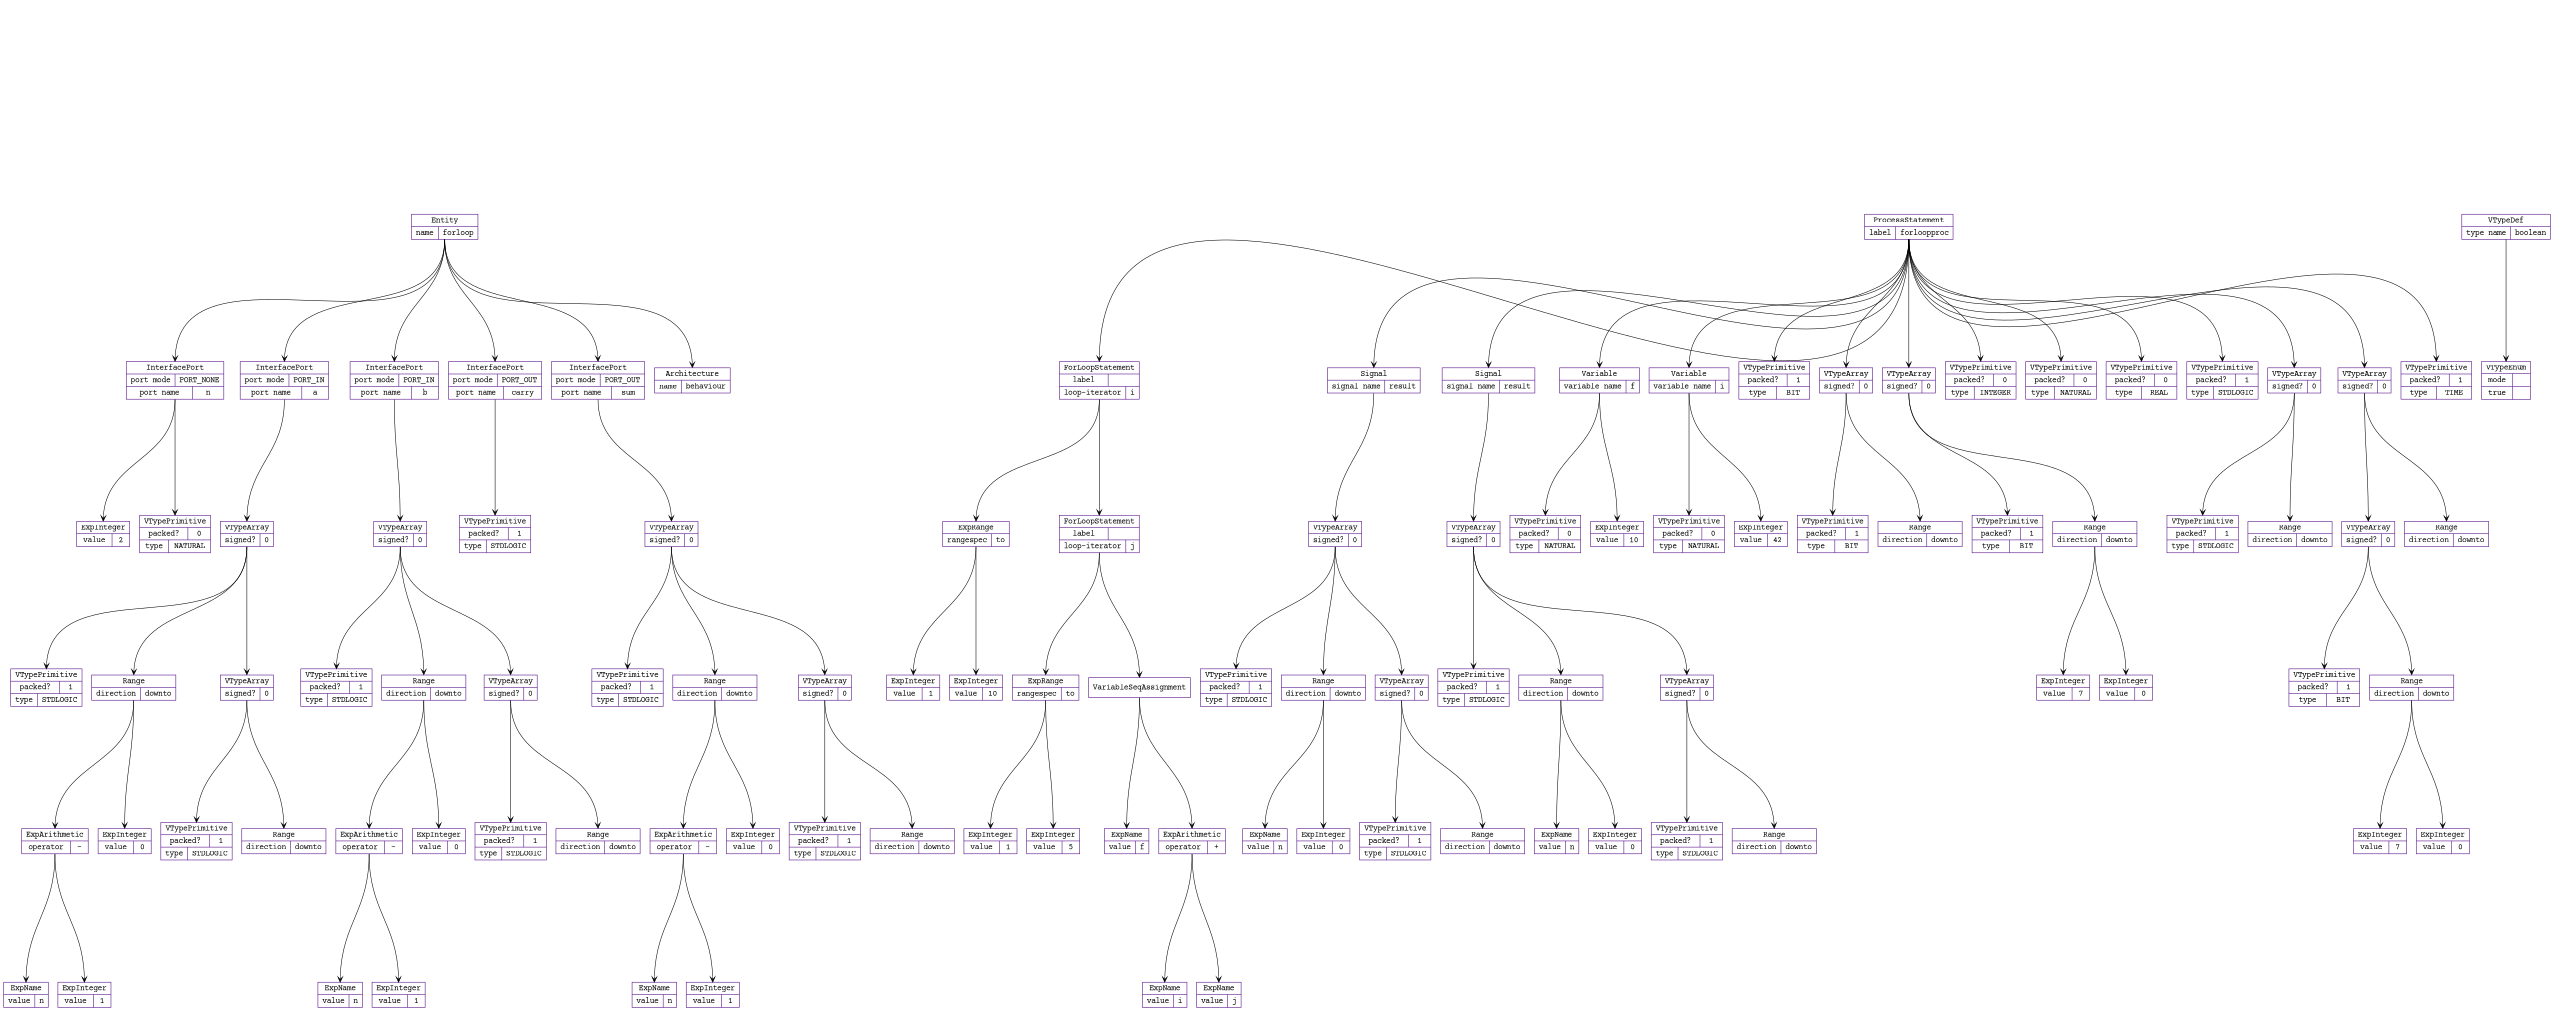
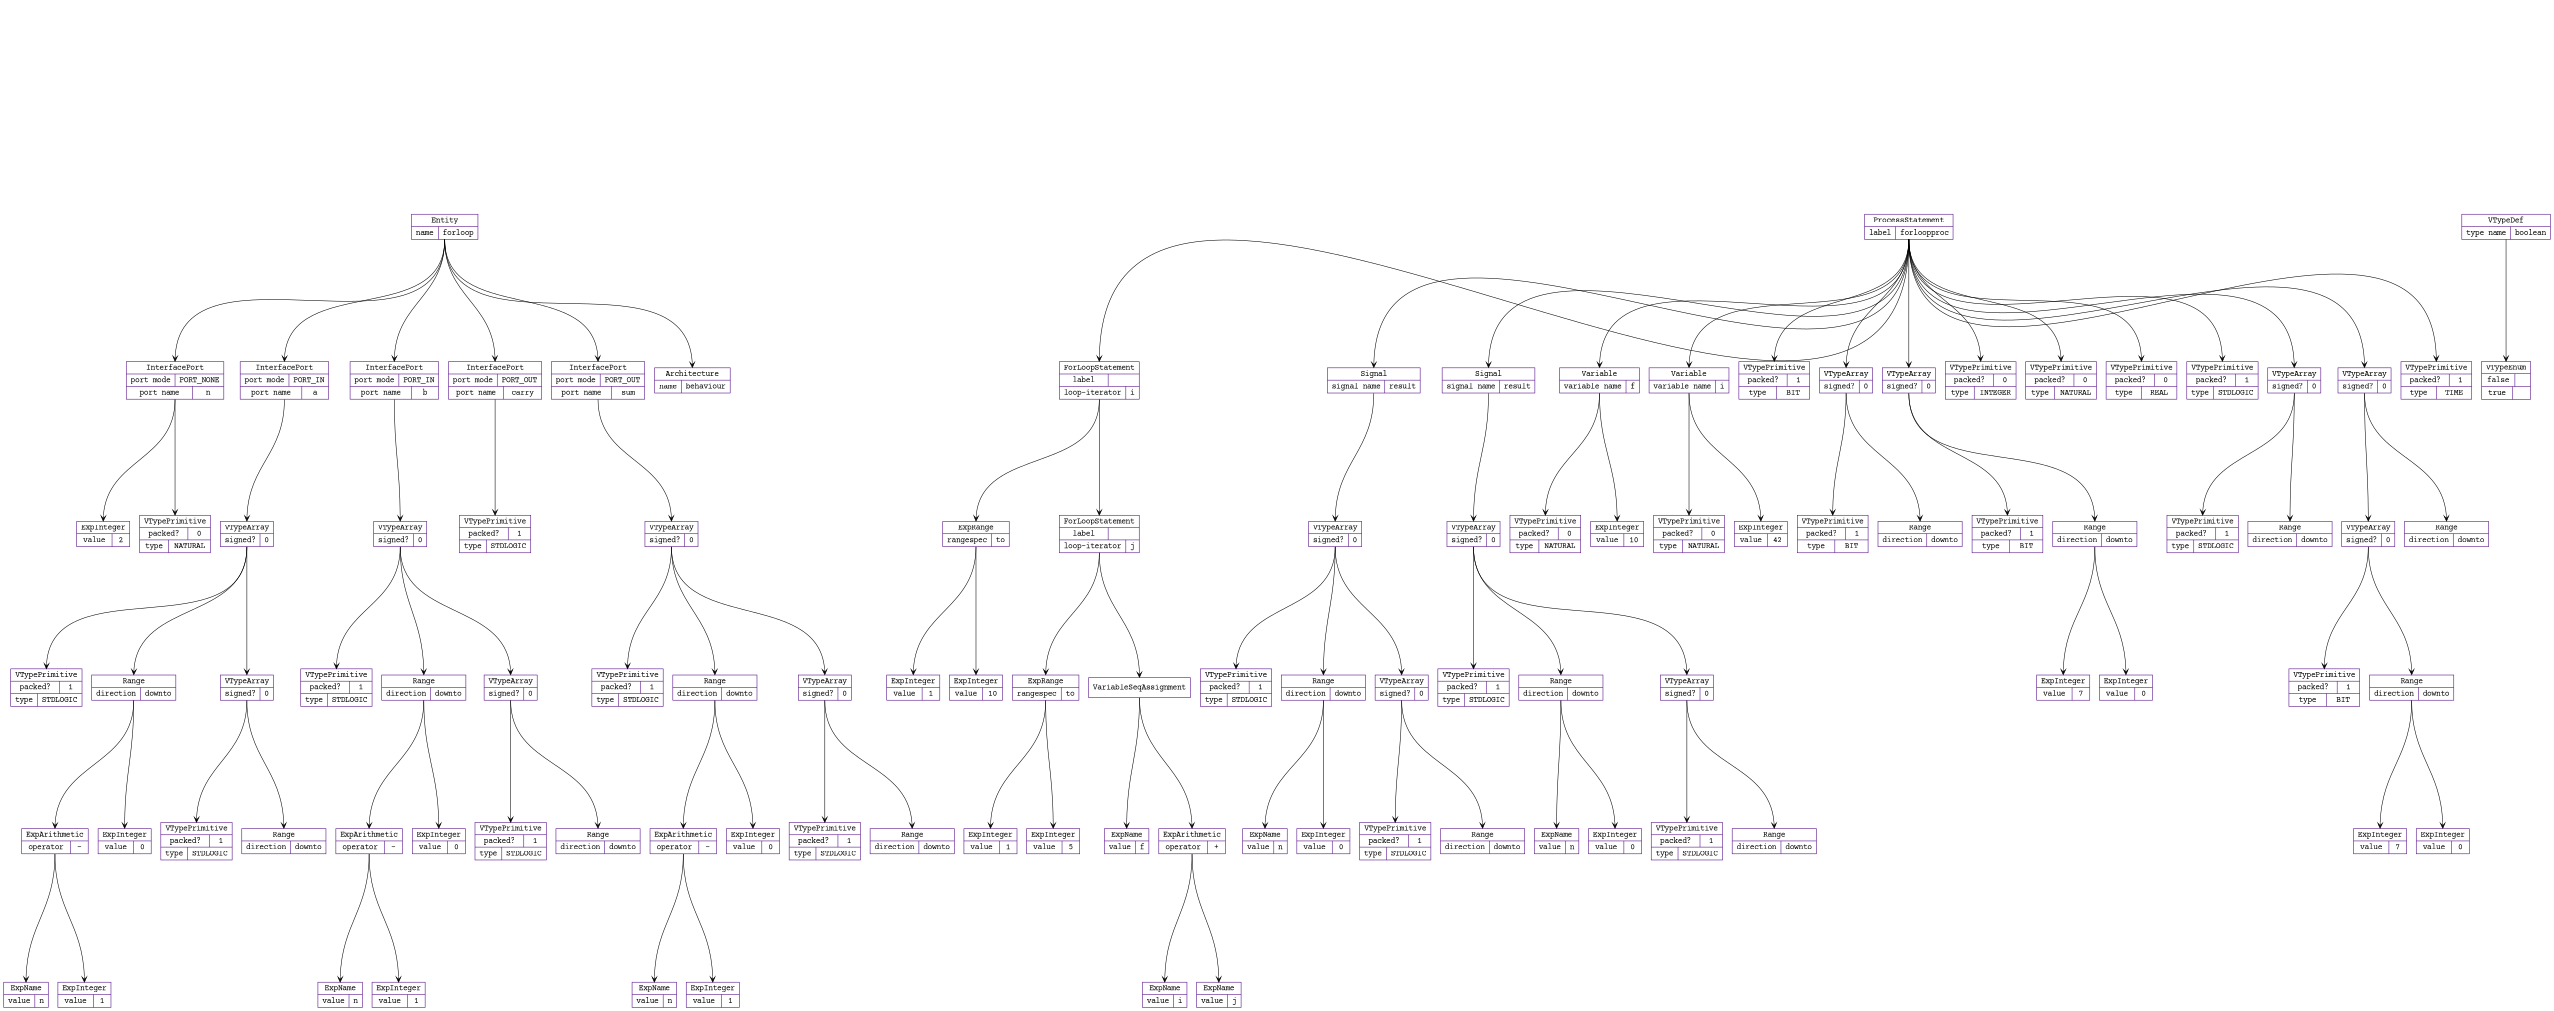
(2497, 380) -> (2498, 380)
